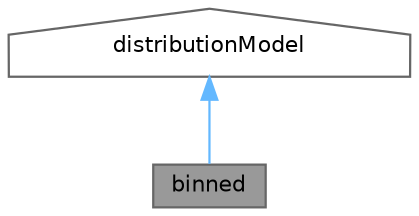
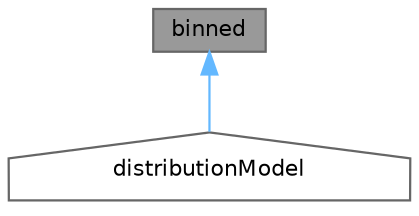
(209, 132) -> (209, 103)
